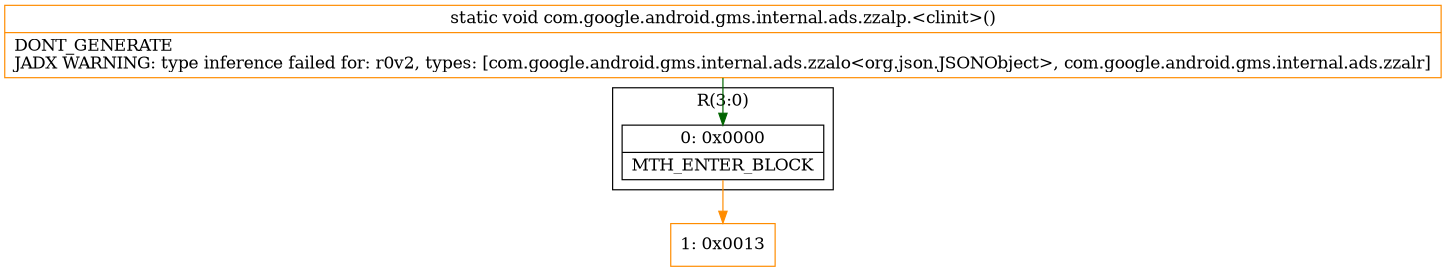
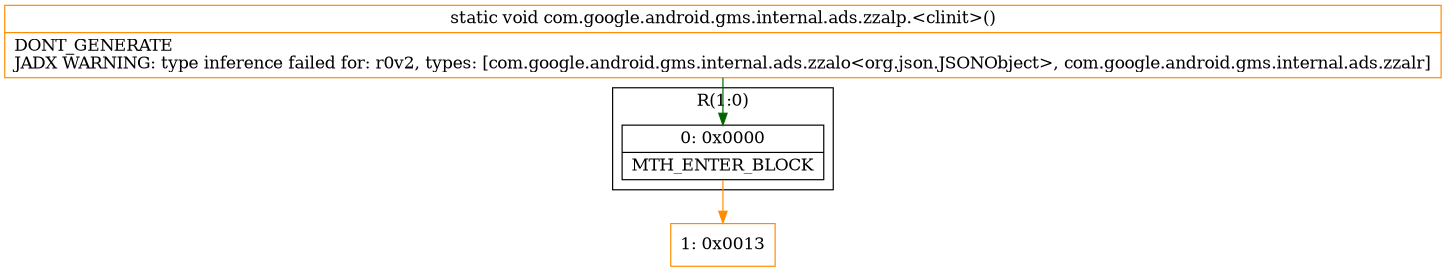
(723, 101) -> (723, 101)
